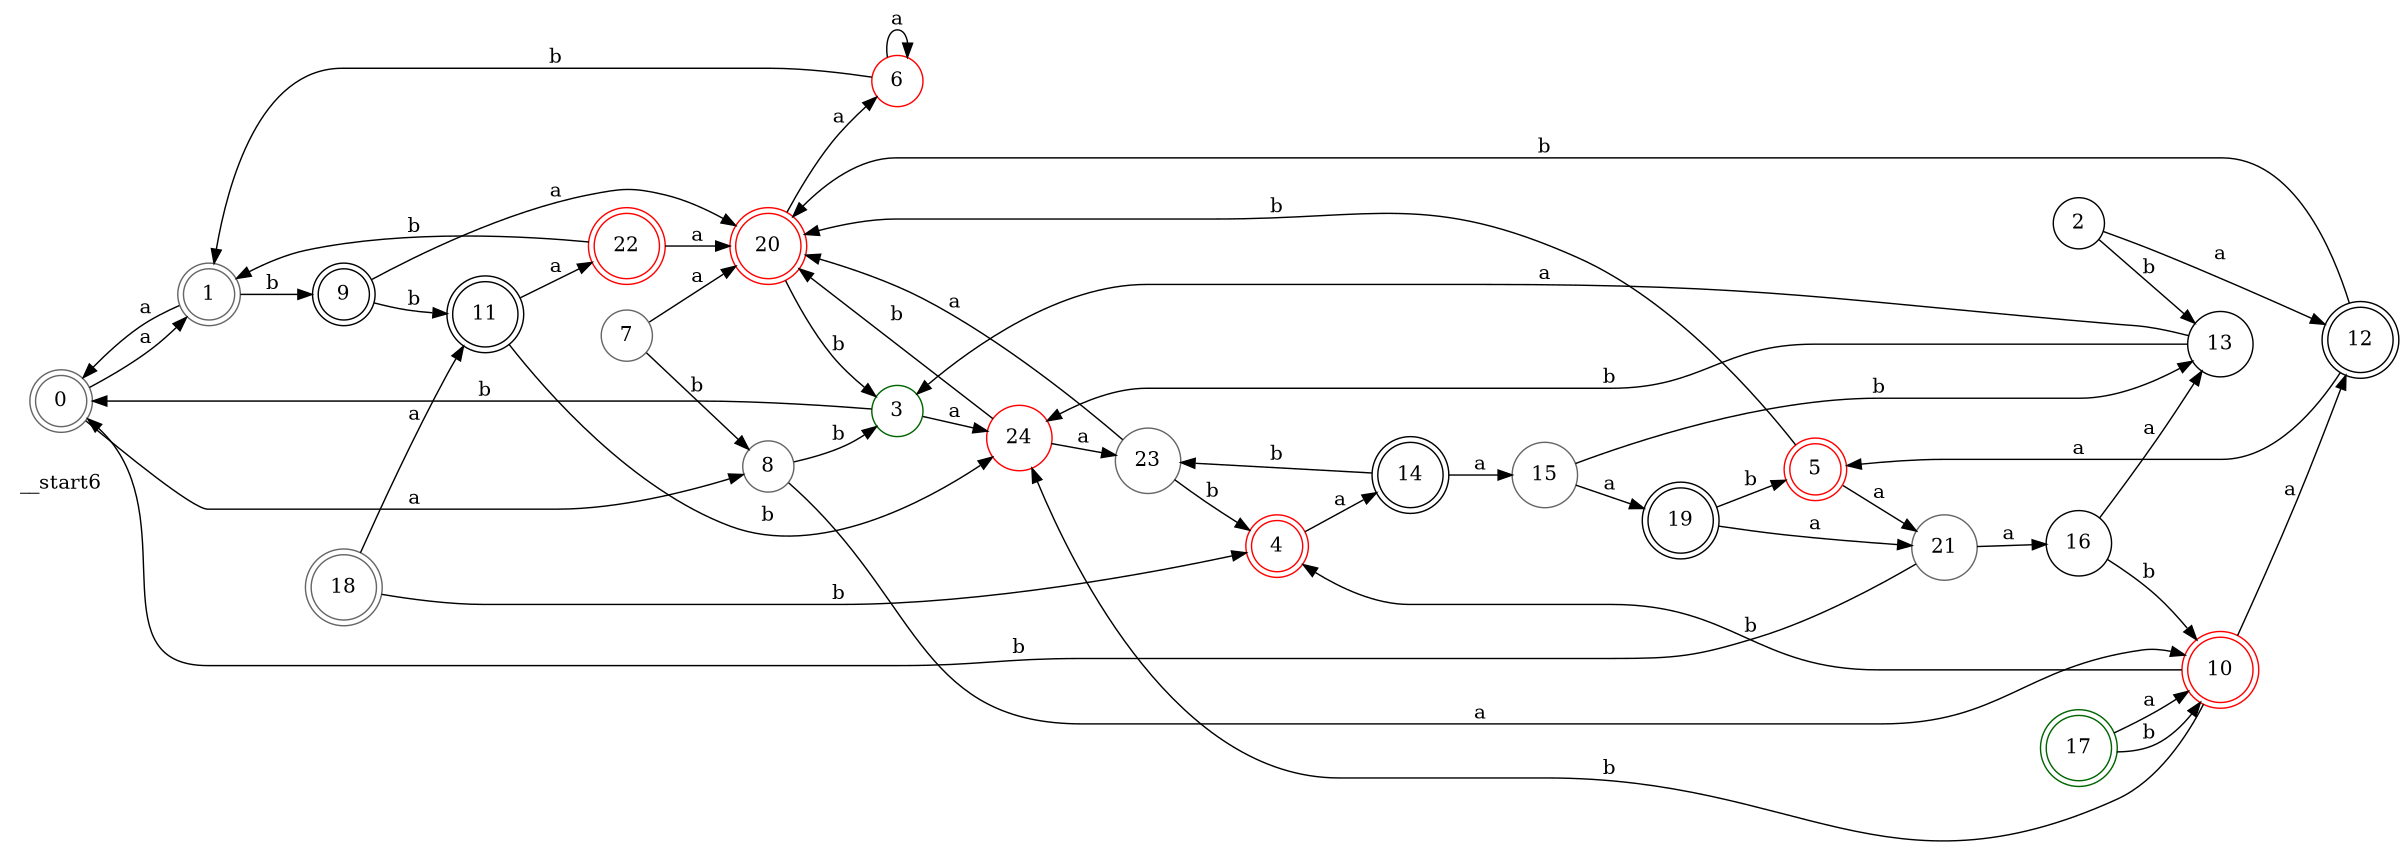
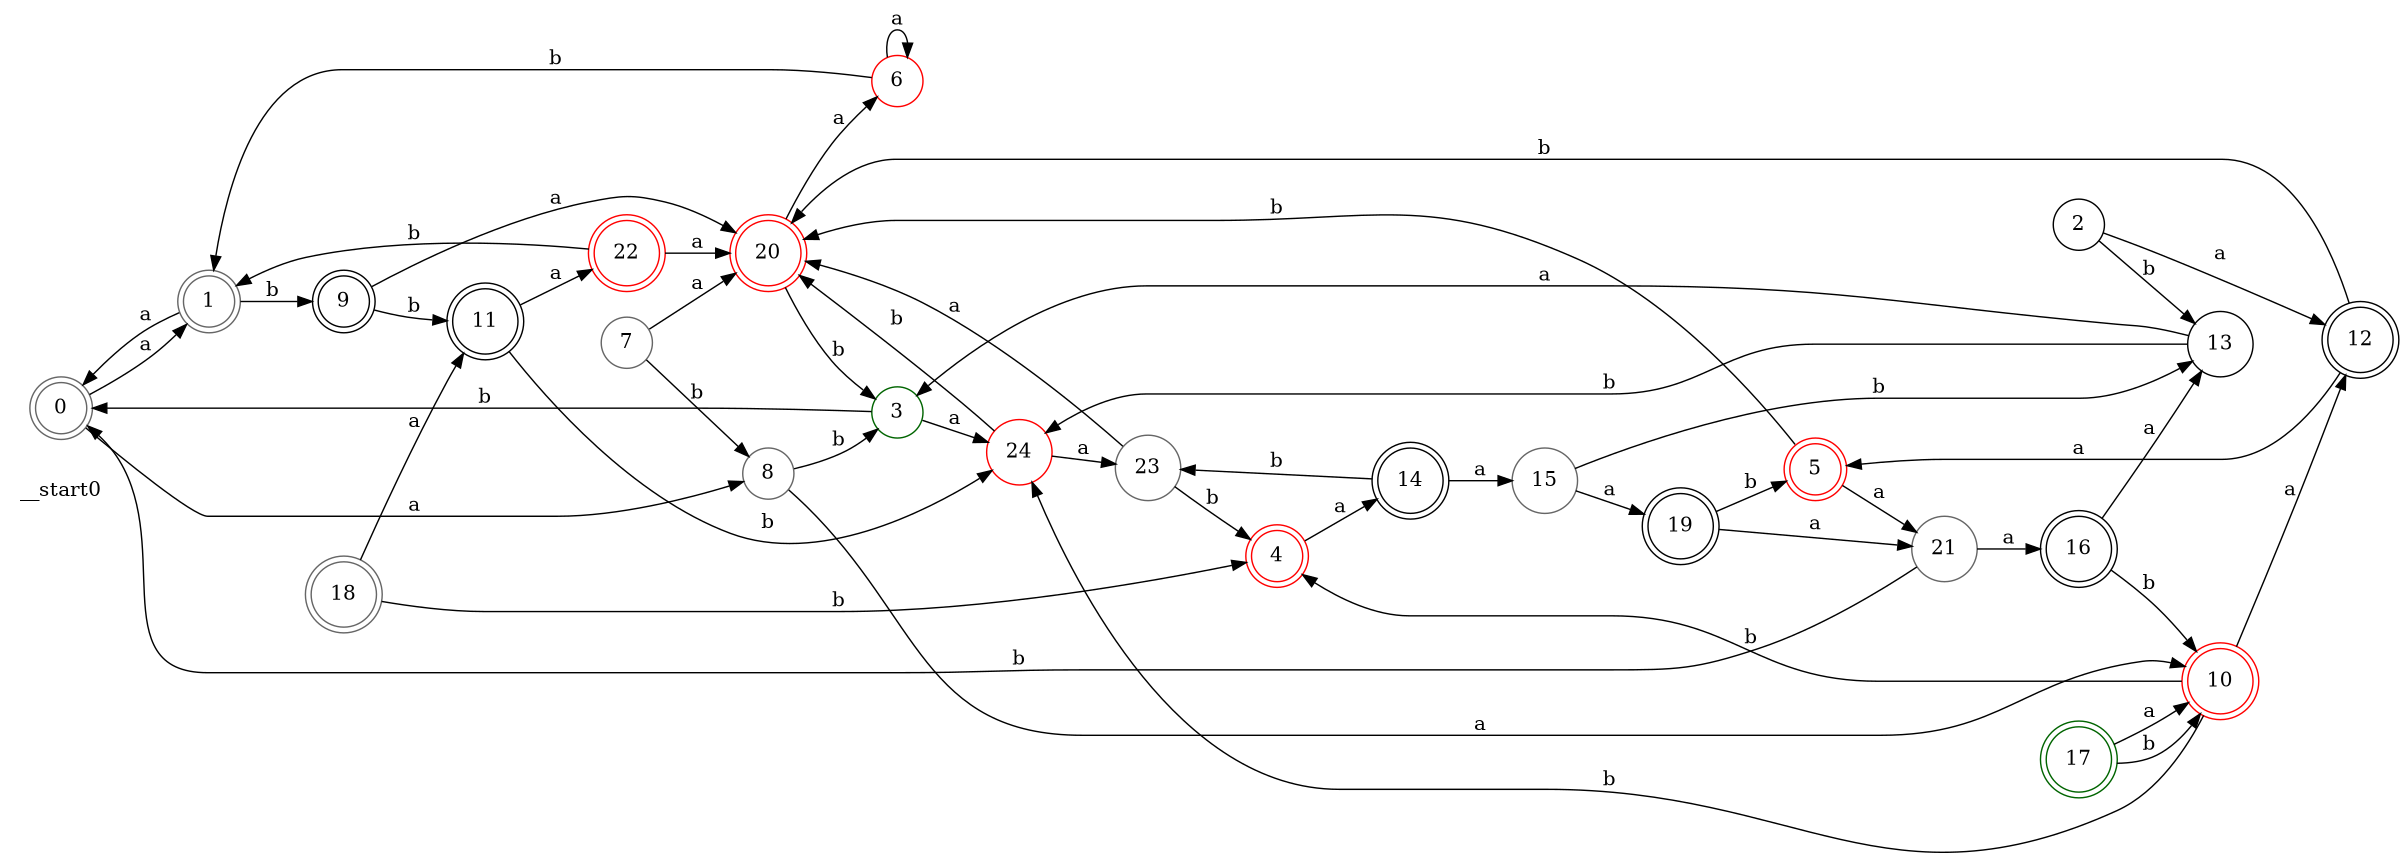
(61, 484) -> (61, 491)
(2079, 543) -> (2079, 549)
